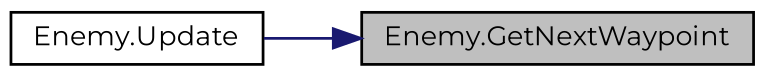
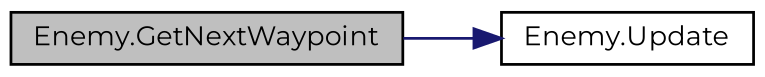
(298, 38) -> (438, 38)
